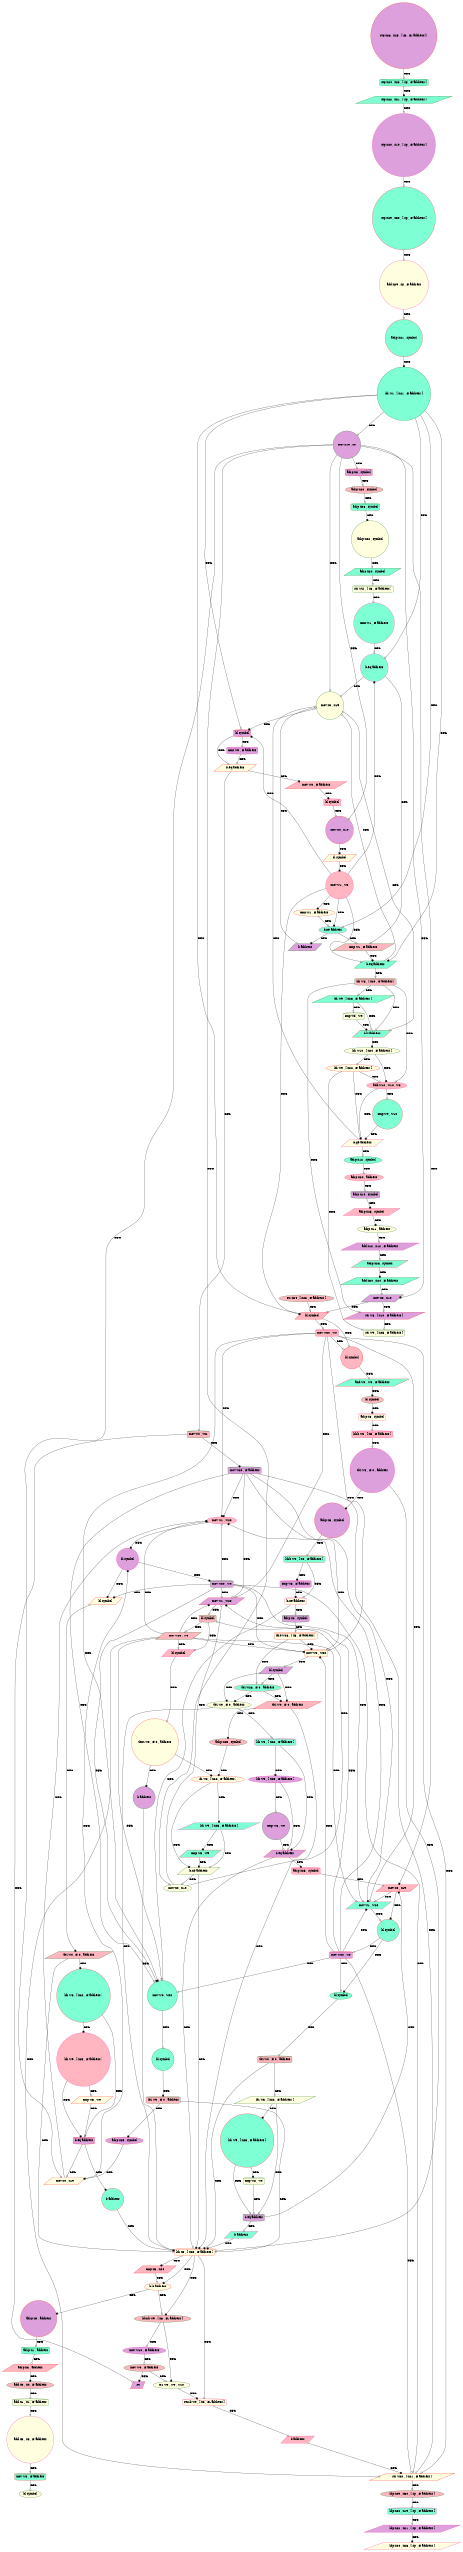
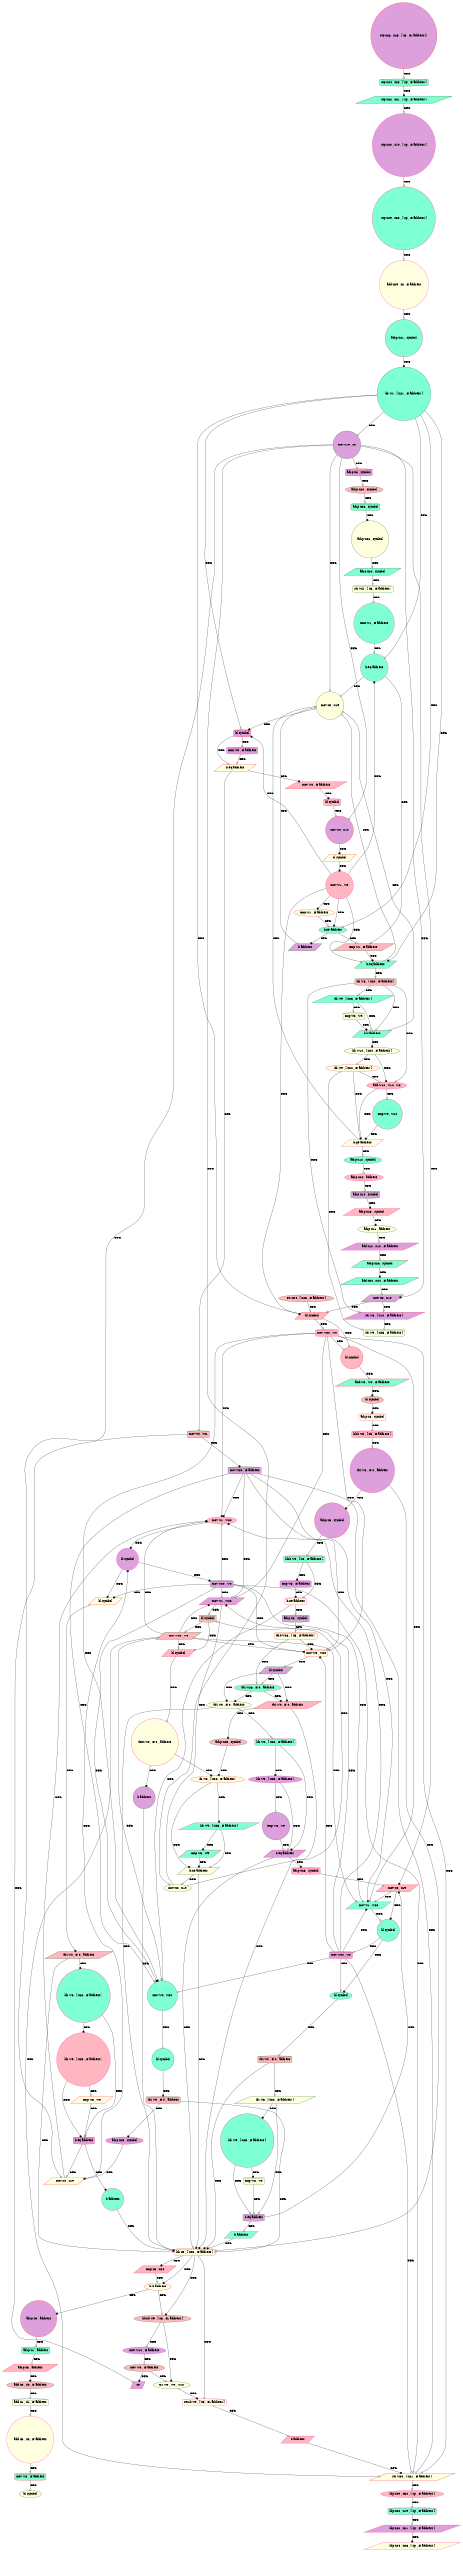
(412, 2494) -> (412, 2494)
